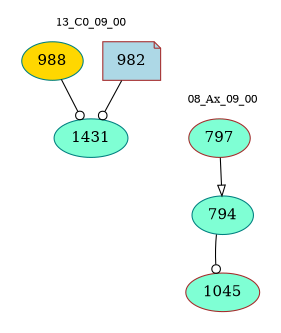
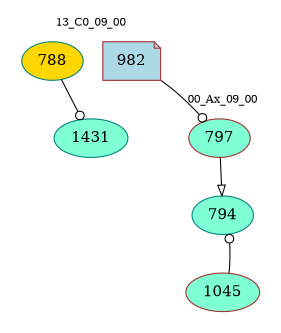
(52, 61) -> (52, 61)
(113, 96) -> (185, 100)
(223, 100) -> (223, 100)
(216, 249) -> (230, 258)
